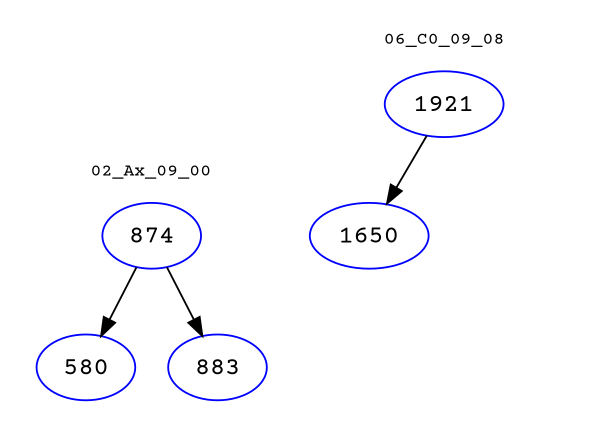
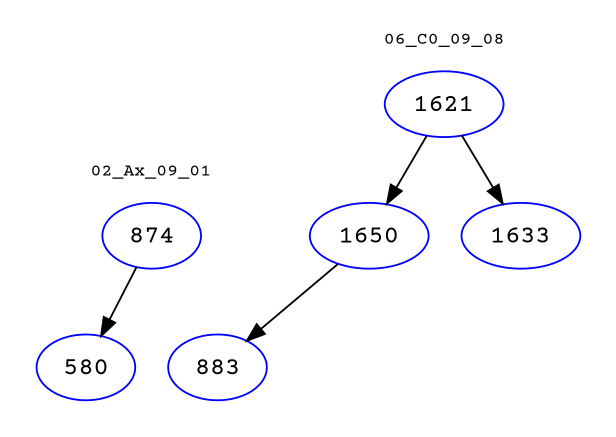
(444, 104) -> (444, 104)
(152, 171) -> (152, 171)
none -> (521, 236)
(180, 293) -> (300, 296)
